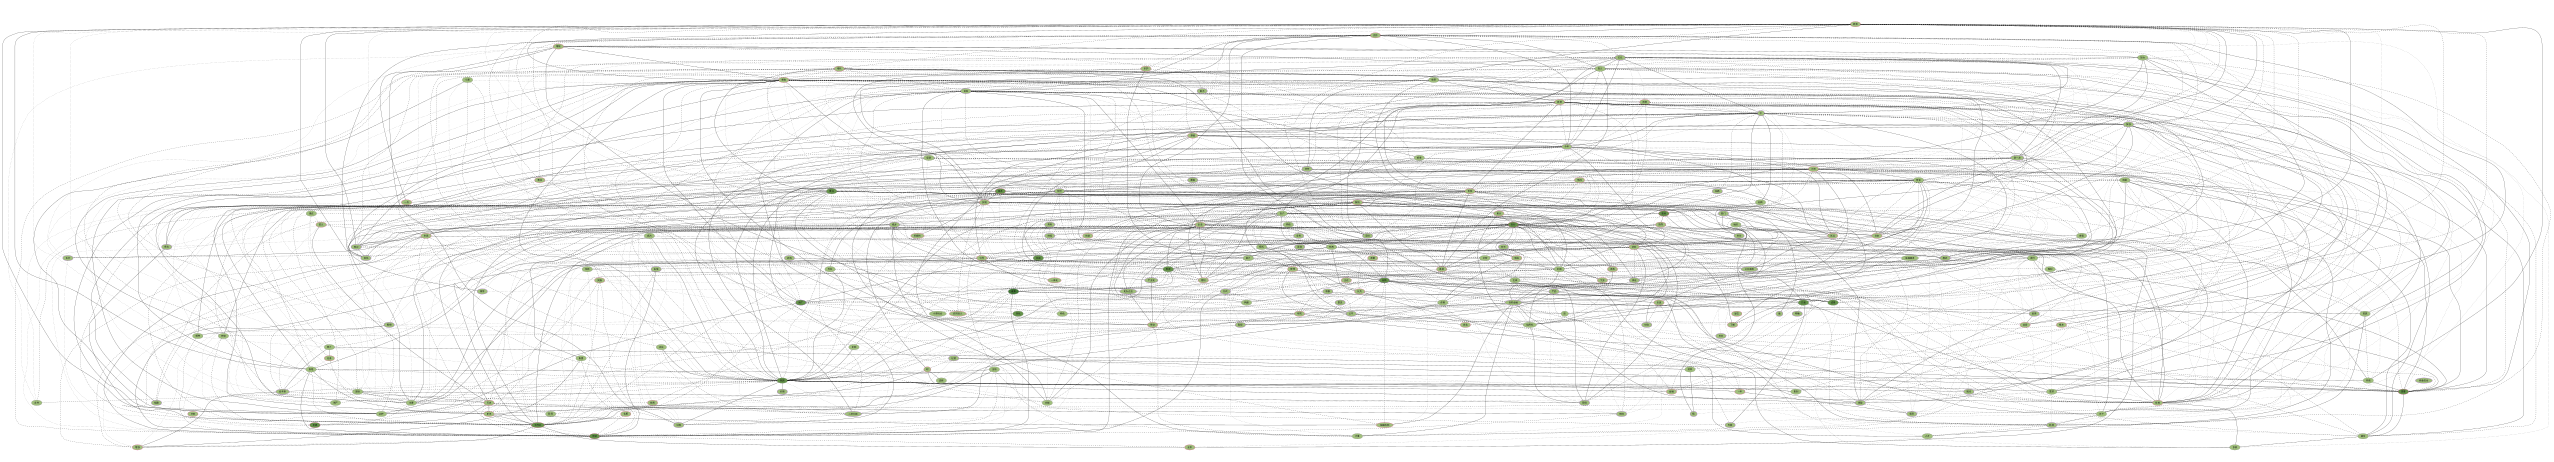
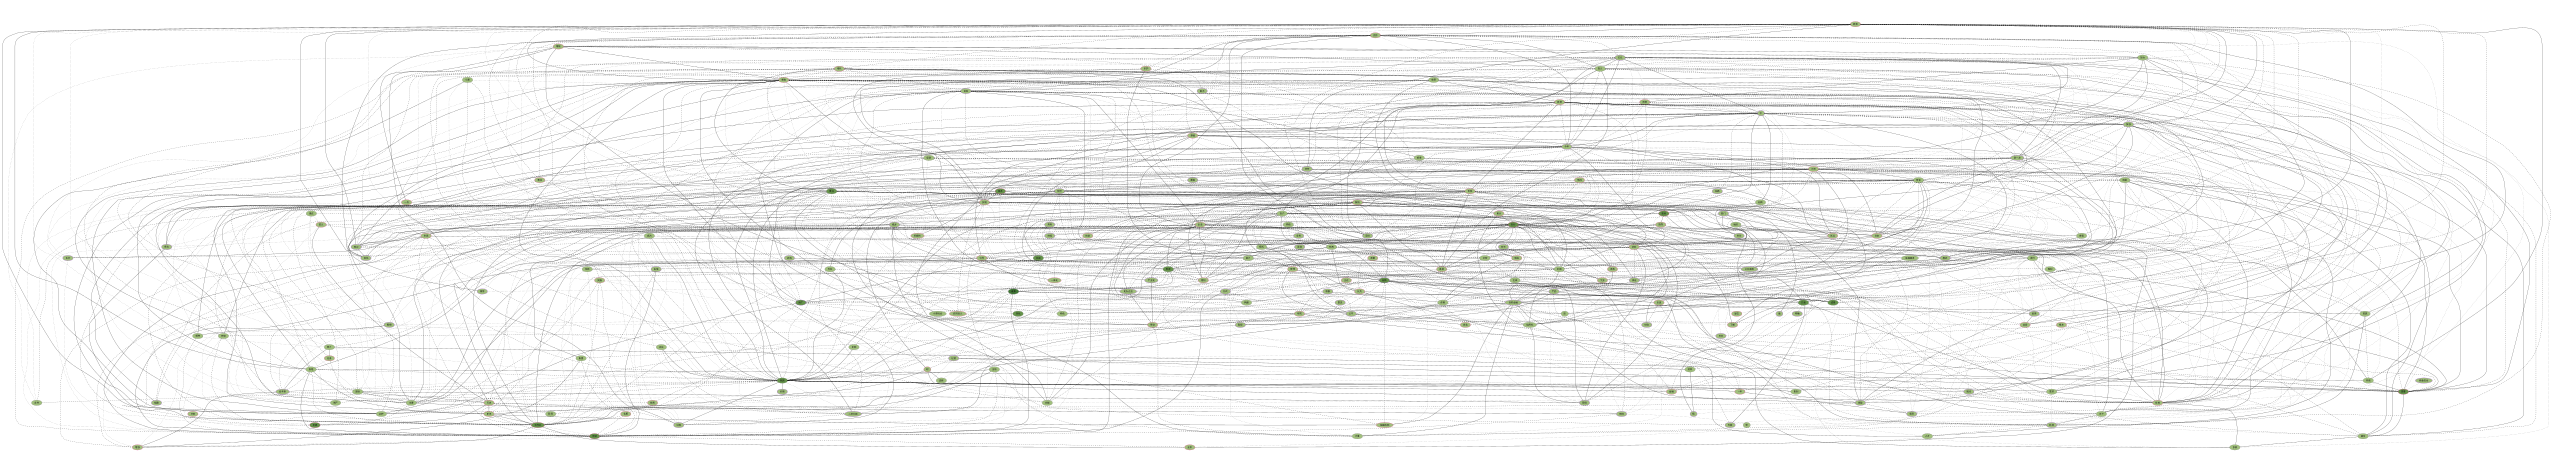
(1305, 95) -> (1882, 81)
none -> (1747, 425)
